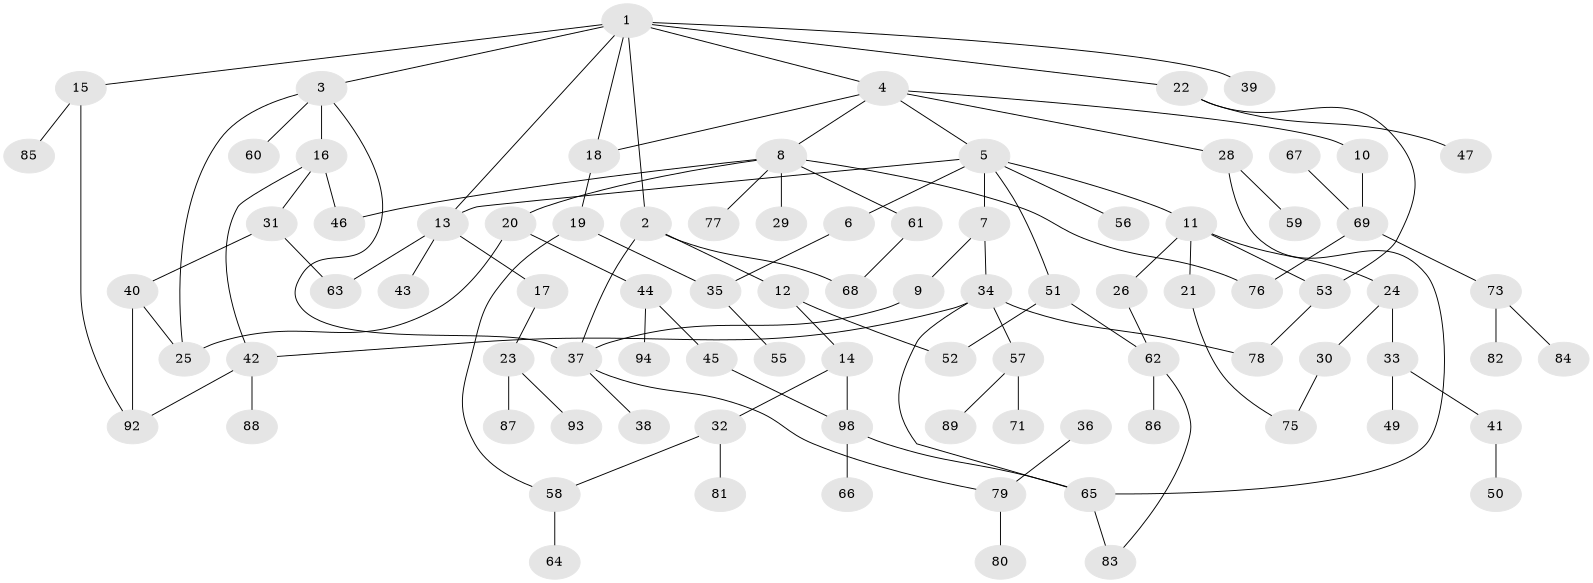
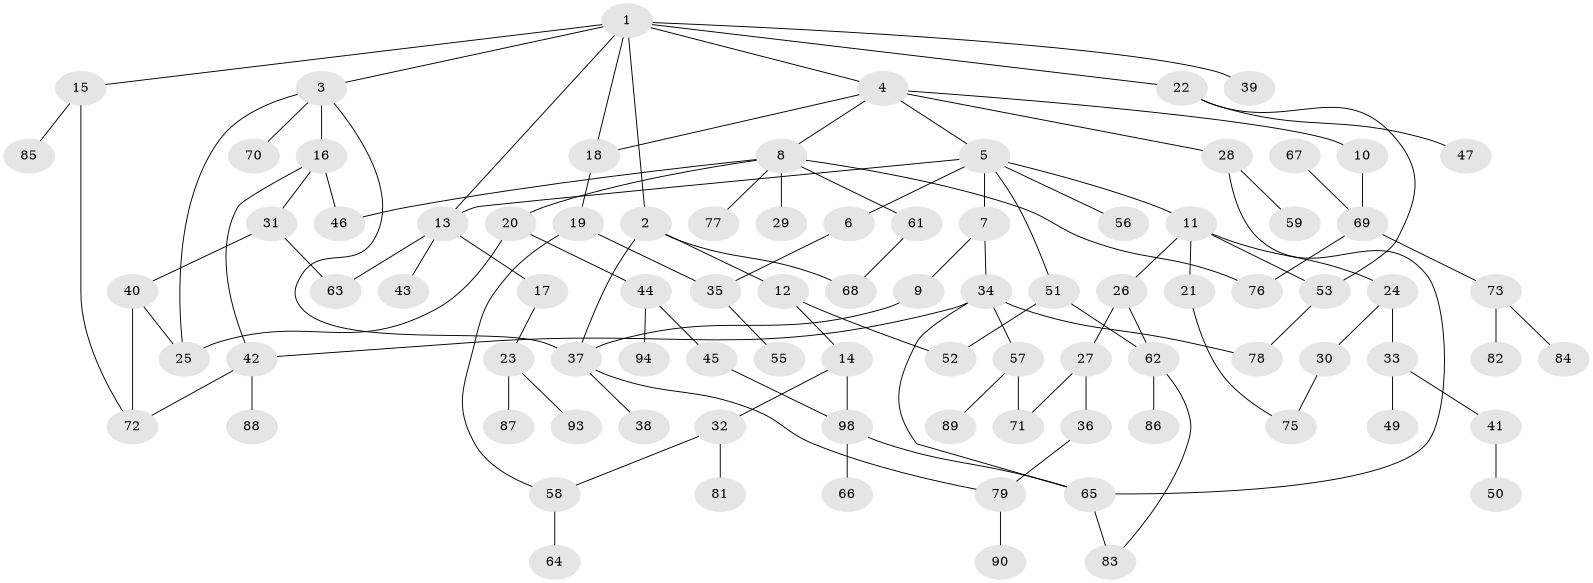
(254, 156) -> (254, 156)
none -> (1086, 359)
(133, 427) -> (133, 427)
(1000, 562) -> (1000, 562)
